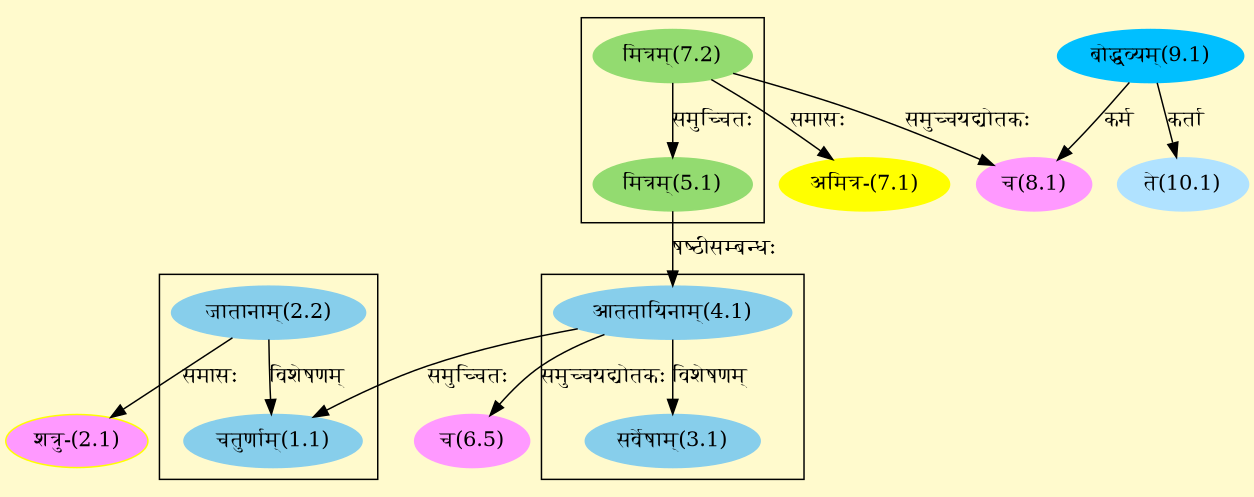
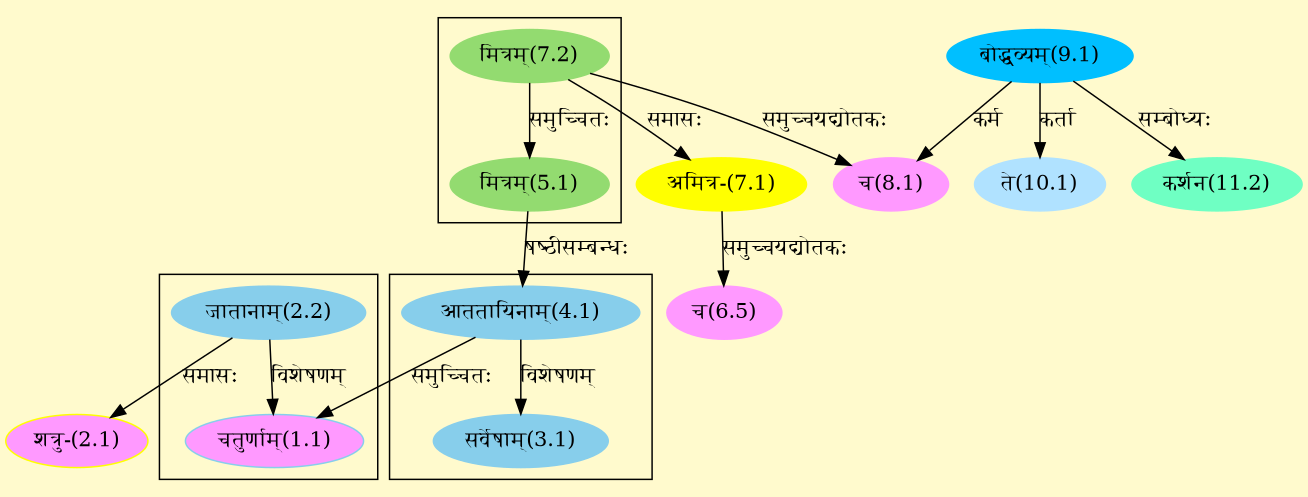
none -> (1217, 184)
(553, 359) -> (723, 241)
(273, 441) -> (274, 441)
